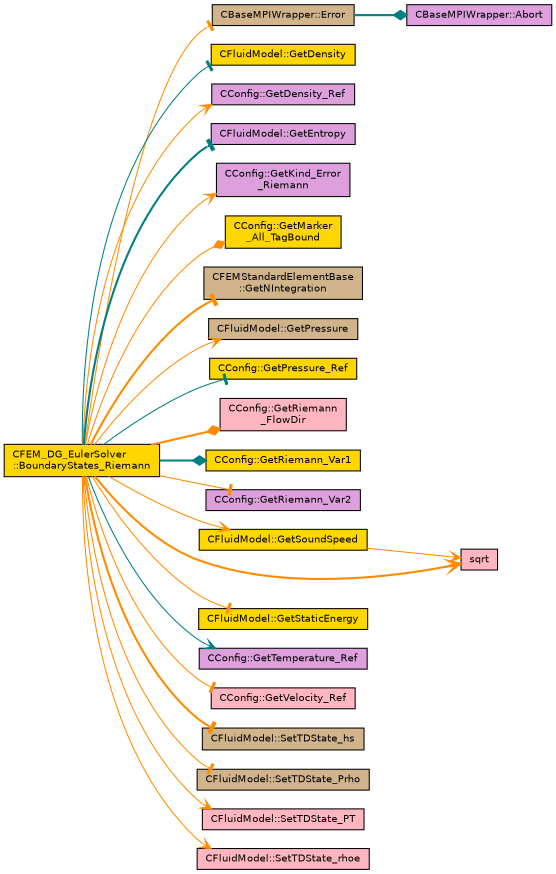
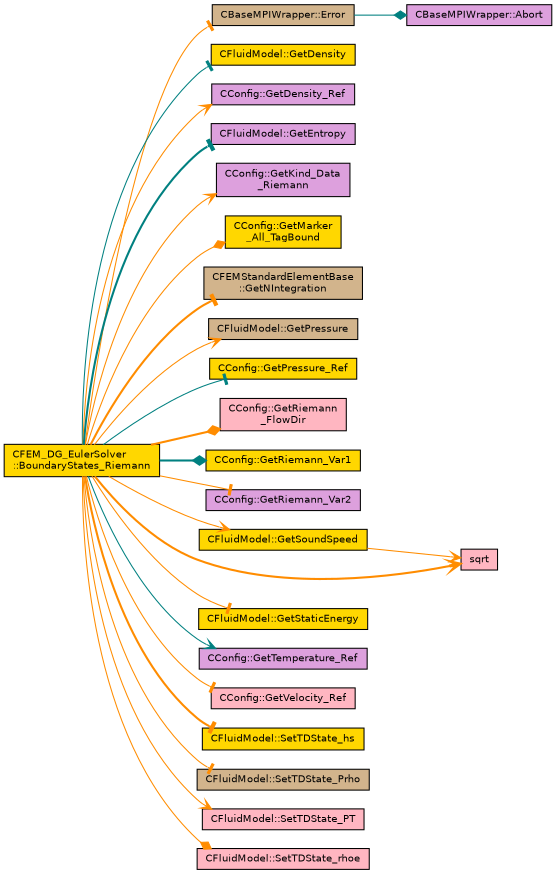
(374, 15) -> (374, 15)
(283, 180) -> (283, 180)
(107, 672) -> (107, 672)
(283, 739) -> (283, 739)
